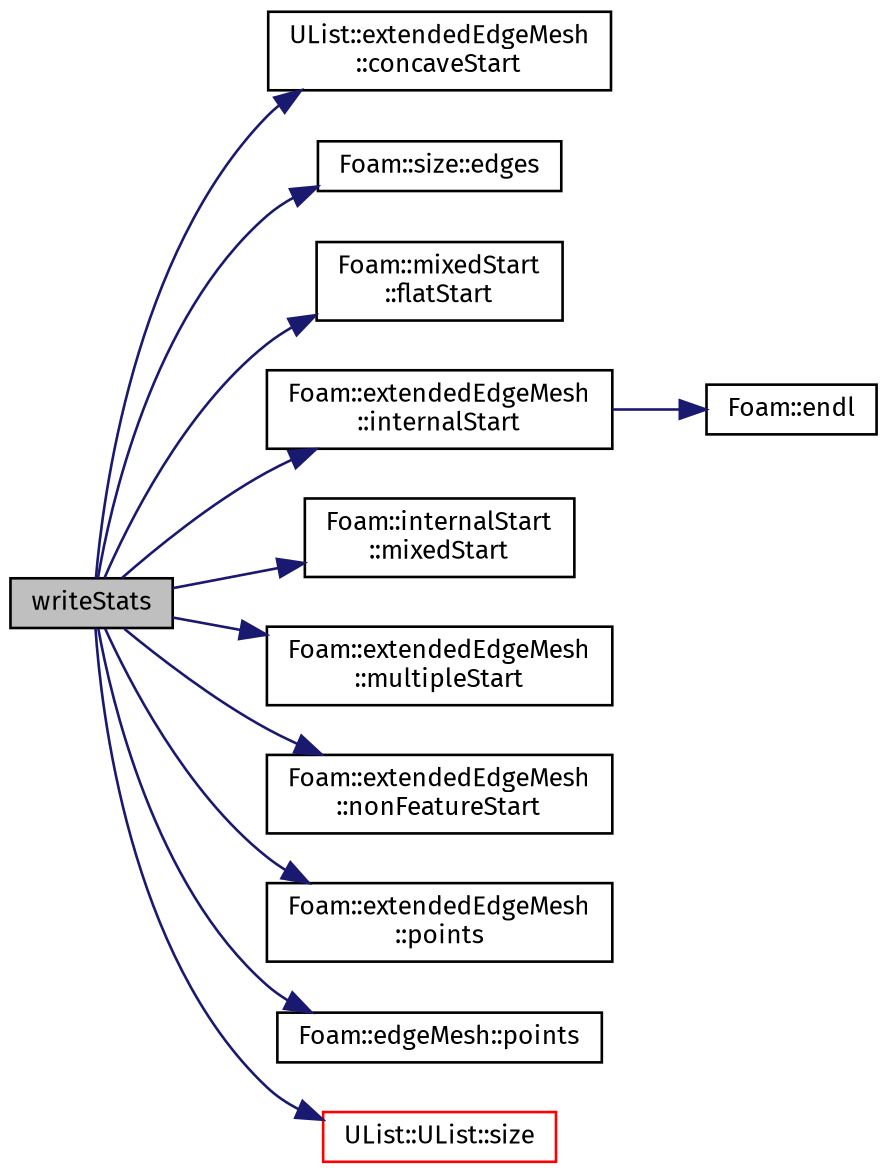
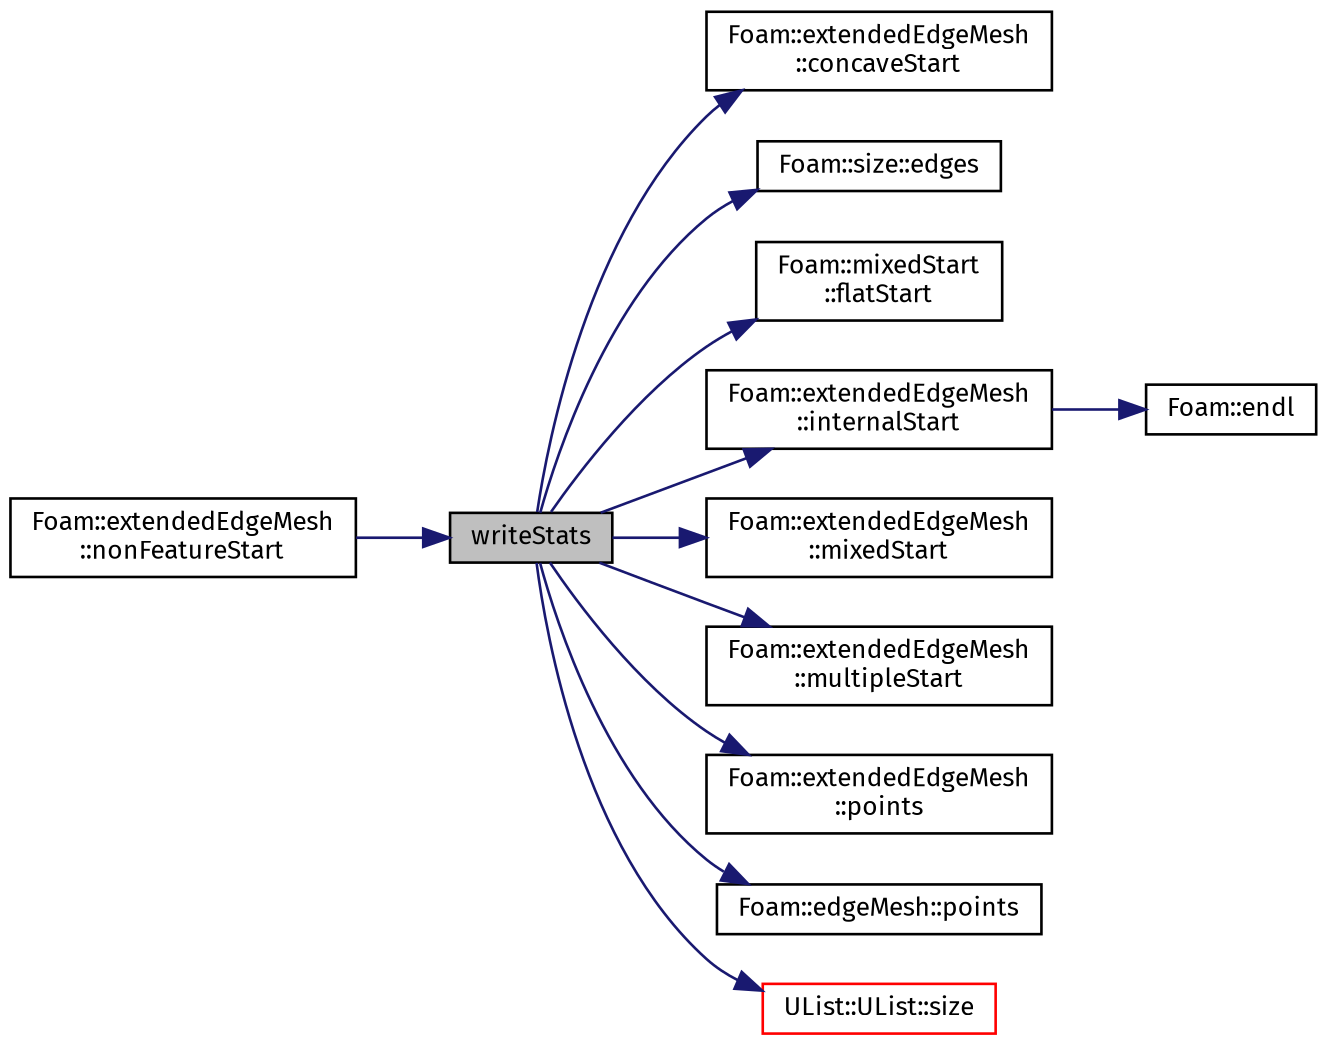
(440, 51) -> (879, 51)
(440, 538) -> (879, 538)
(207, 692) -> (389, 538)
